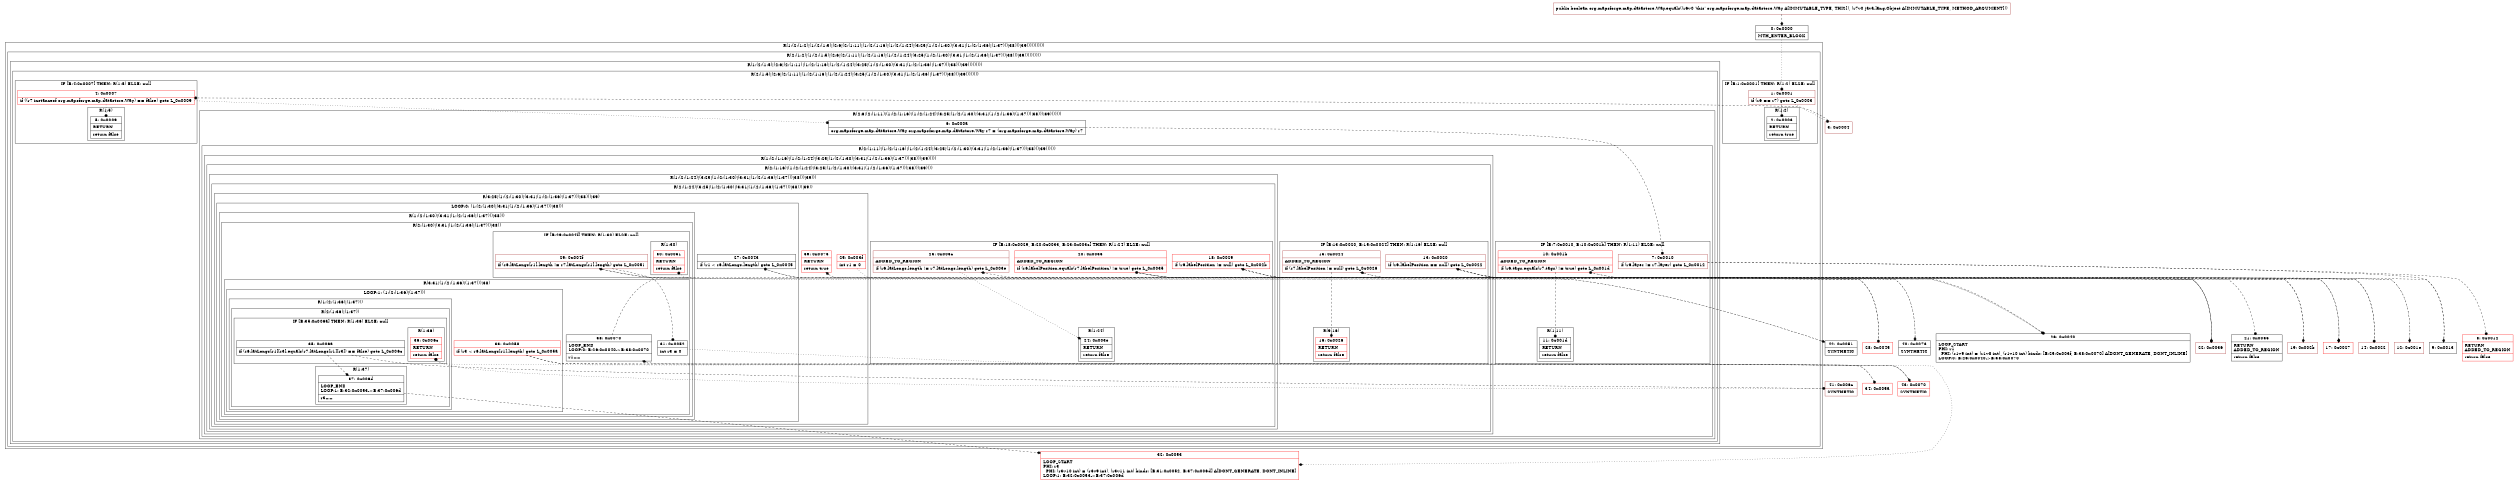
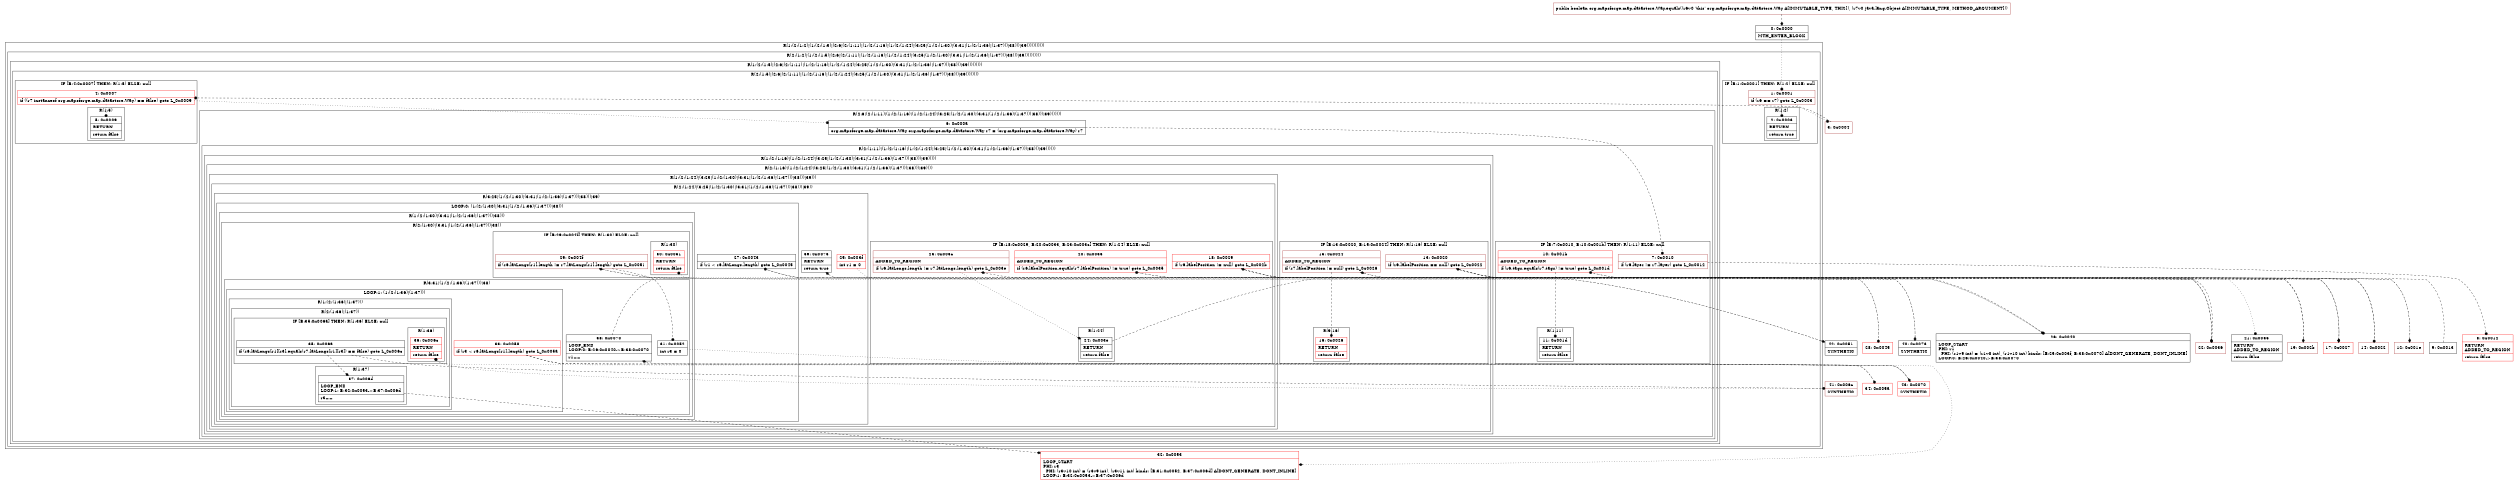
(816, 262) -> (816, 262)
(2099, 267) -> none
(1265, 278) -> (1265, 278)
(1697, 278) -> (1681, 278)
(1712, 278) -> (1712, 278)
